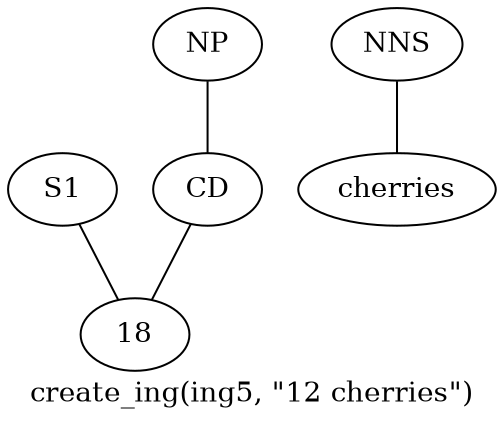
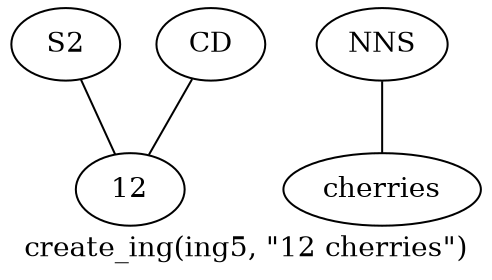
(208, 44) -> none
(62, 189) -> (66, 44)
(135, 335) -> (130, 189)
